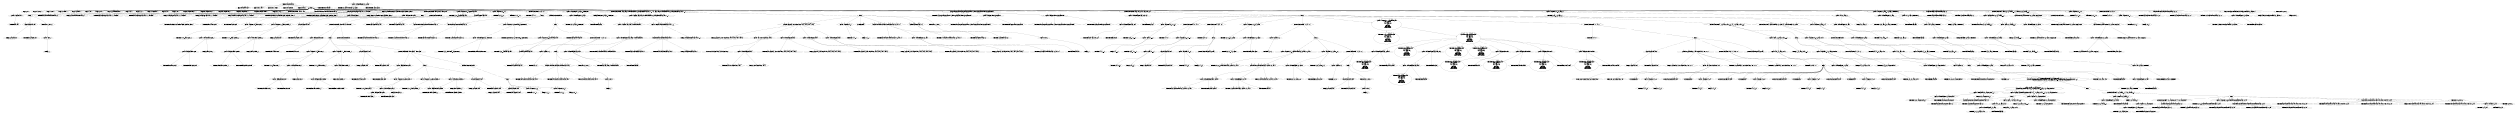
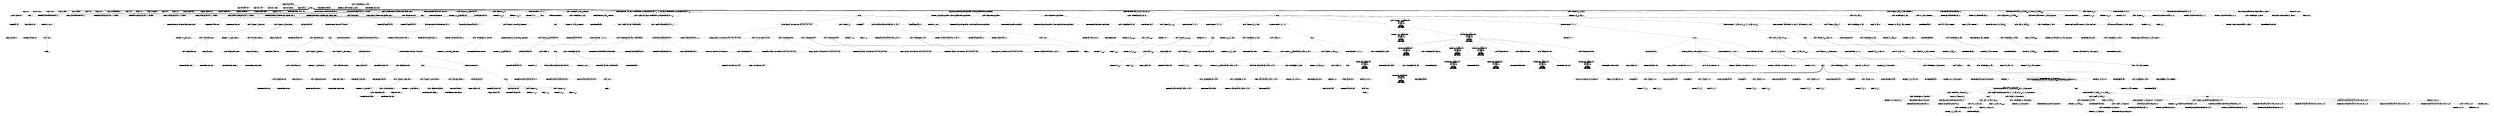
(691, 38) -> (690, 38)
(526, 52) -> (525, 52)
(272, 66) -> none
